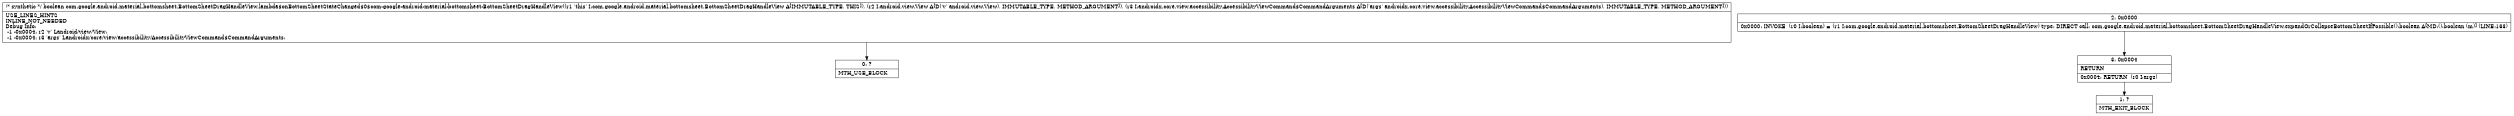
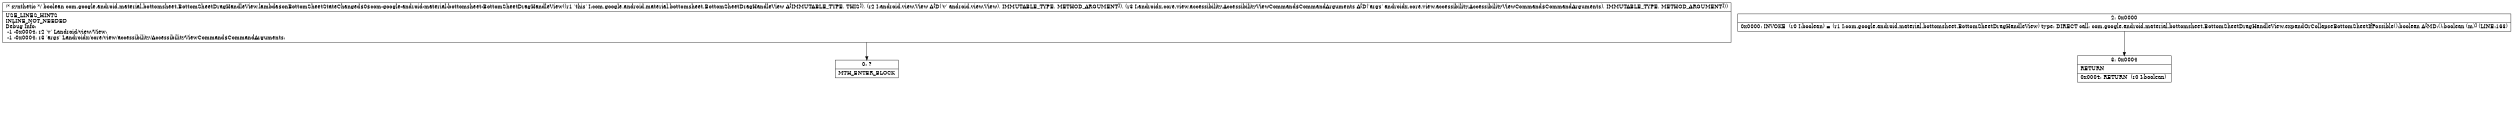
(863, 73) -> (867, 73)
(2120, 78) -> (2124, 78)
(2124, 104) -> none
